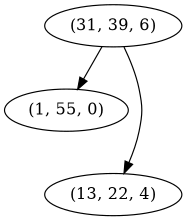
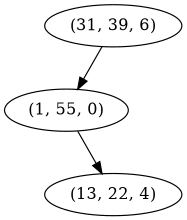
(142, 104) -> (87, 147)
